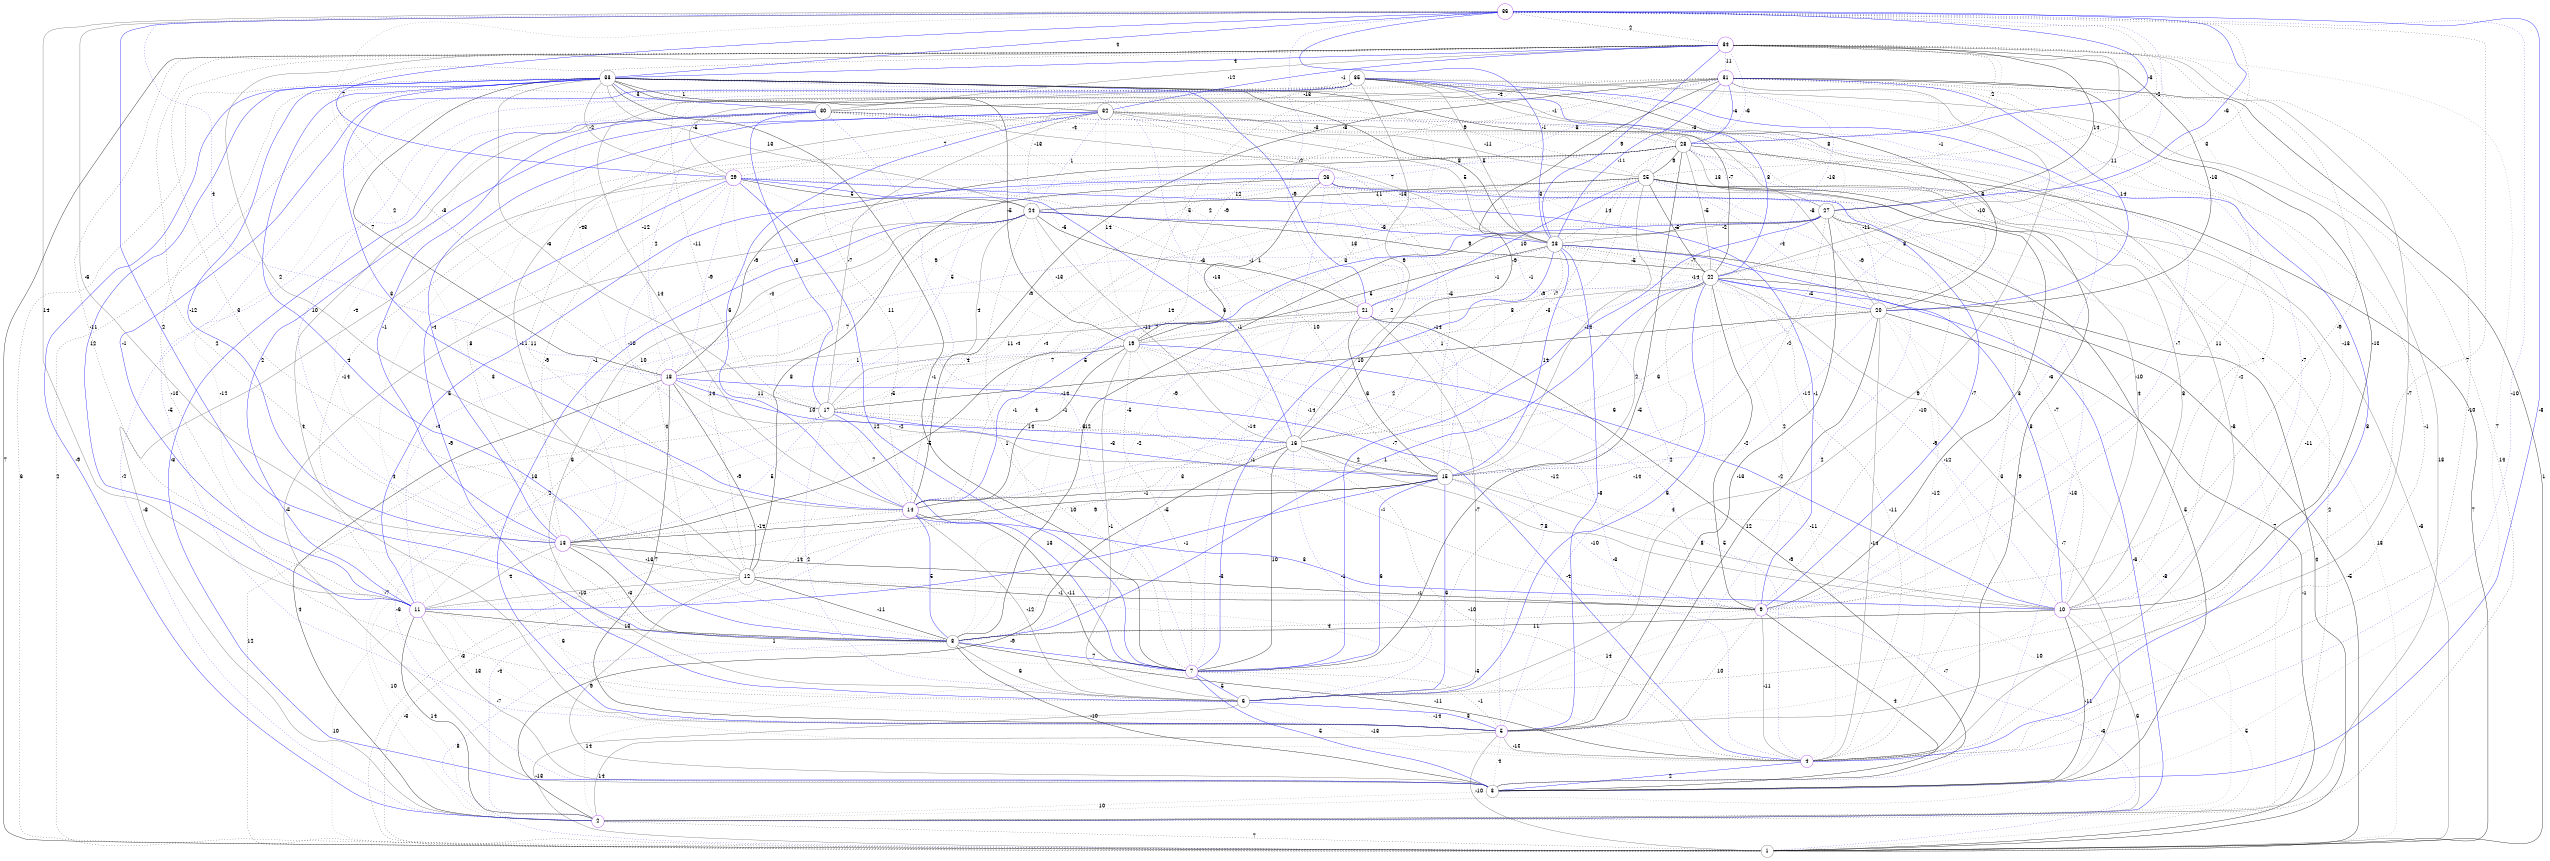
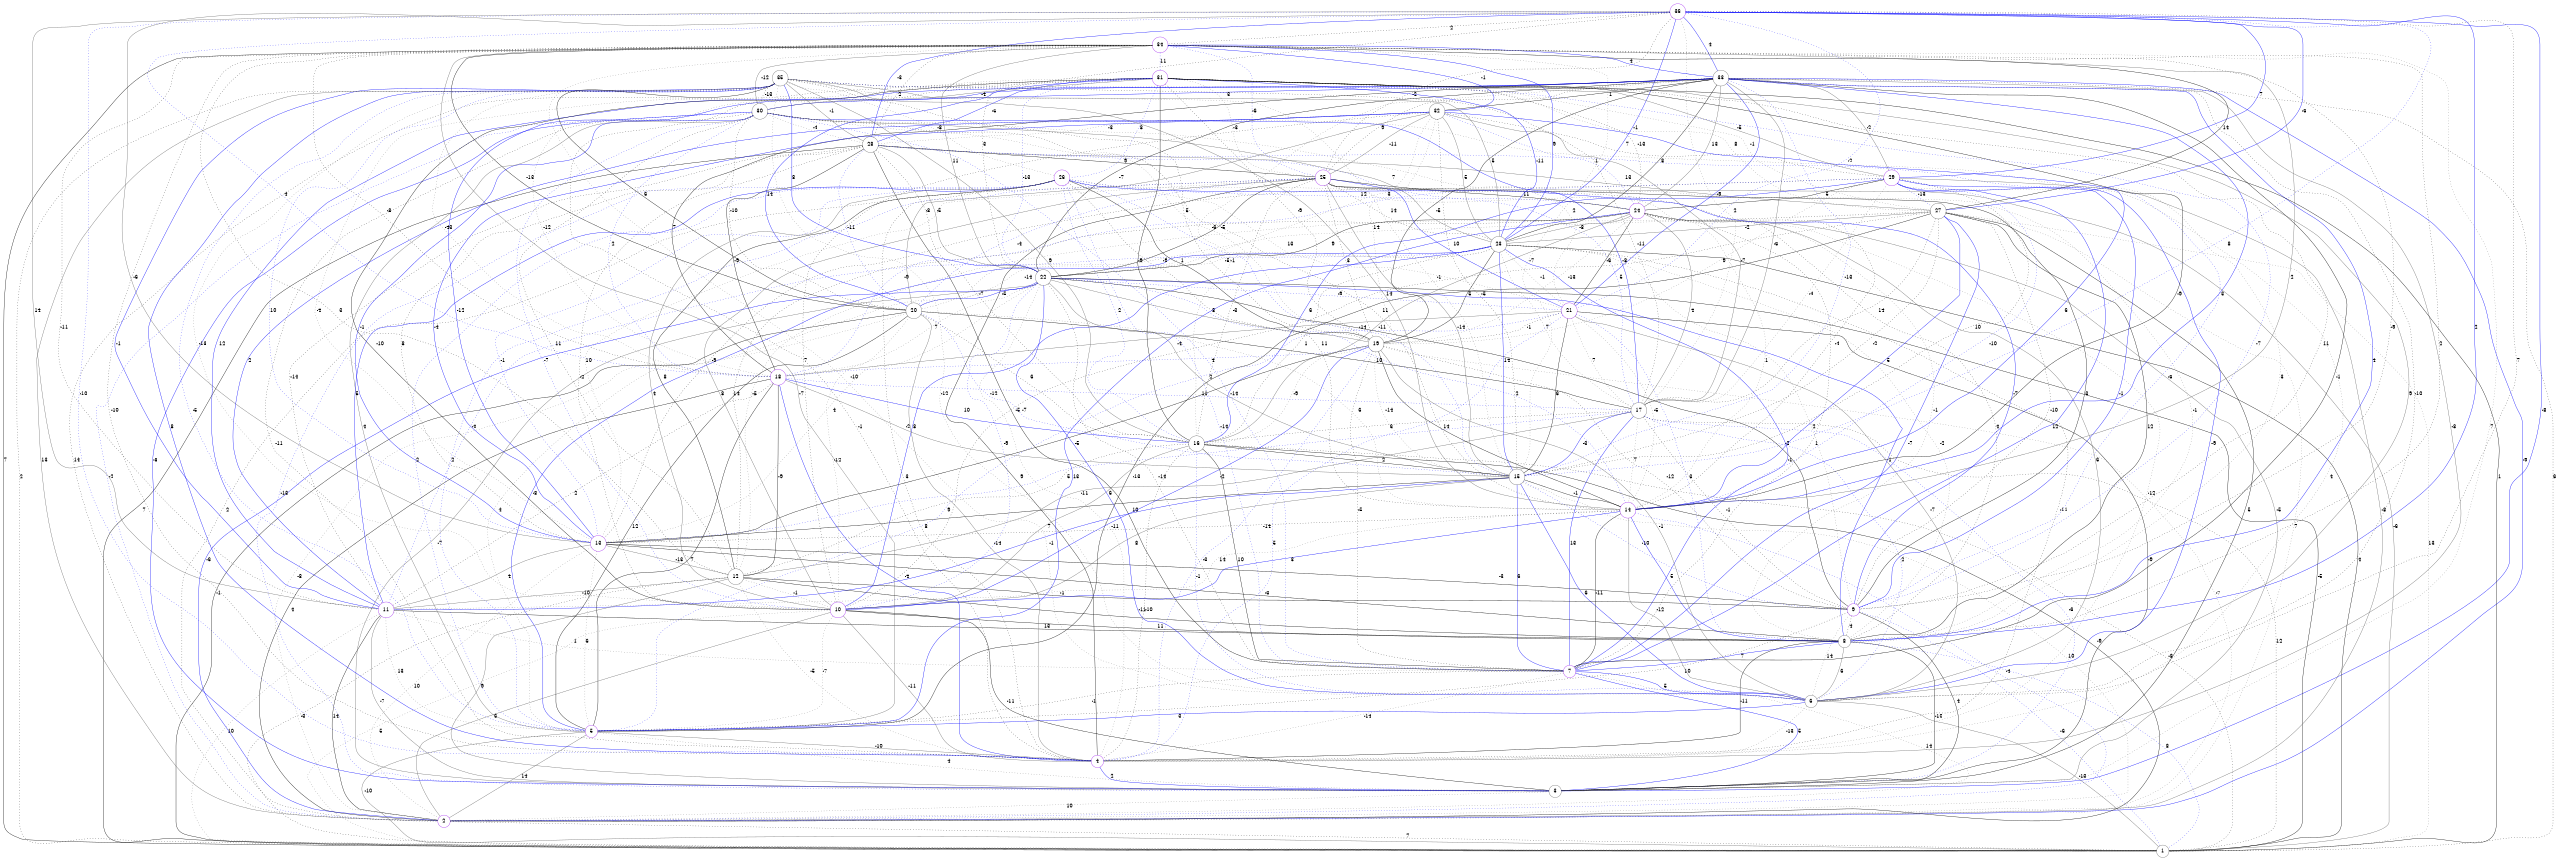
(1646, 178) -> (1323, 178)
(623, 188) -> (1207, 486)
(1032, 211) -> (1637, 211)
(1395, 232) -> (1565, 228)
(1763, 699) -> (942, 736)
